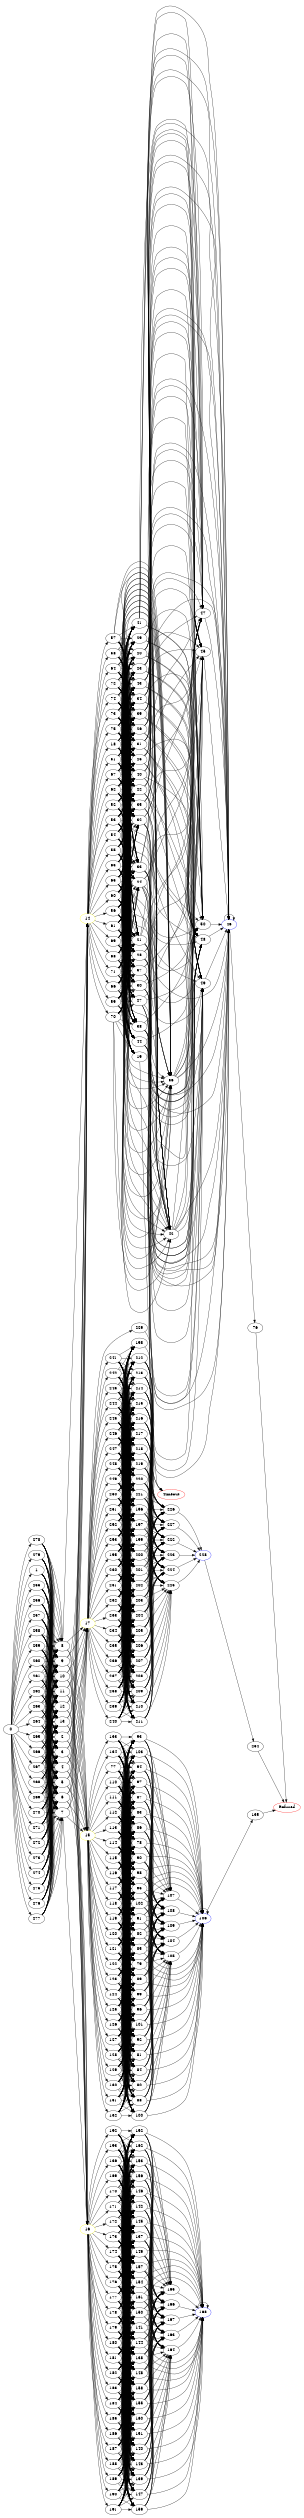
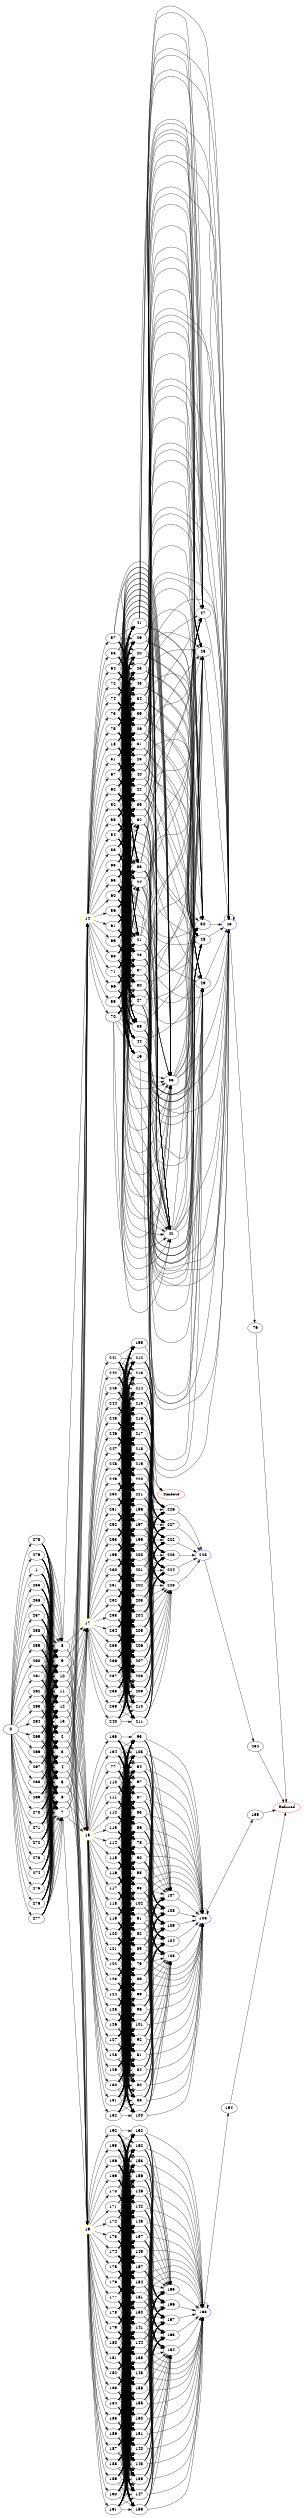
(151, 982) -> (165, 771)
(139, 1328) -> none
none -> (229, 2108)
